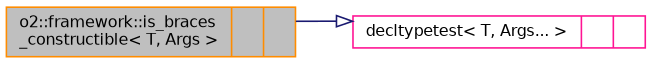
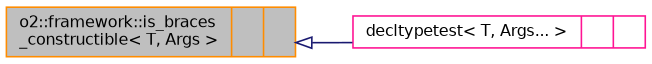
(316, 21) -> (332, 43)
